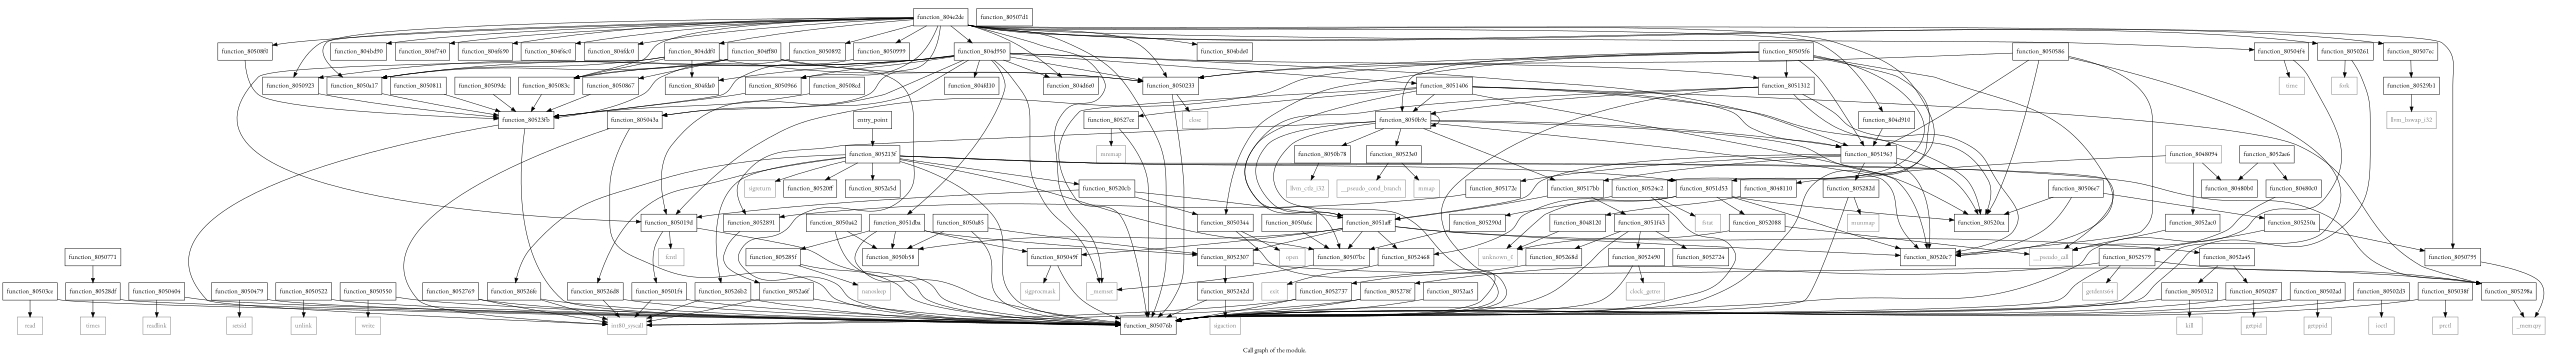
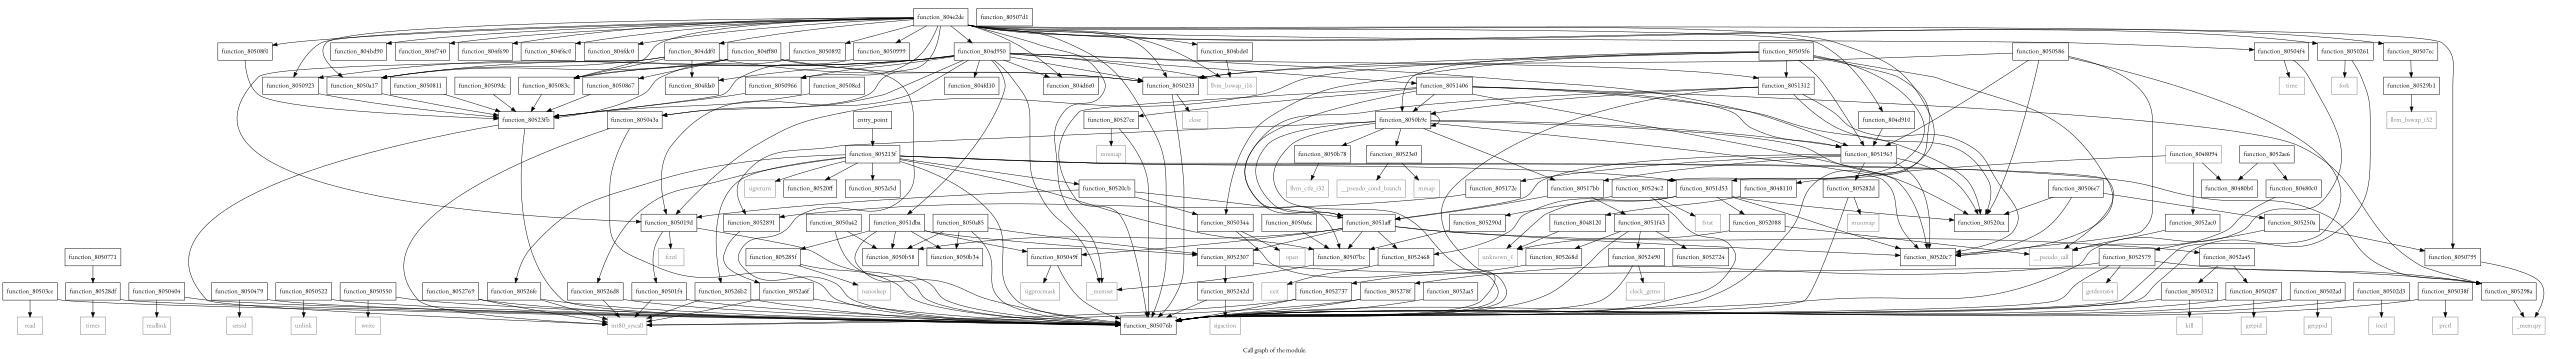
none -> (1232, 86)
none -> (955, 257)
